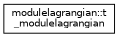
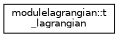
(59, 19) -> (59, 19)
